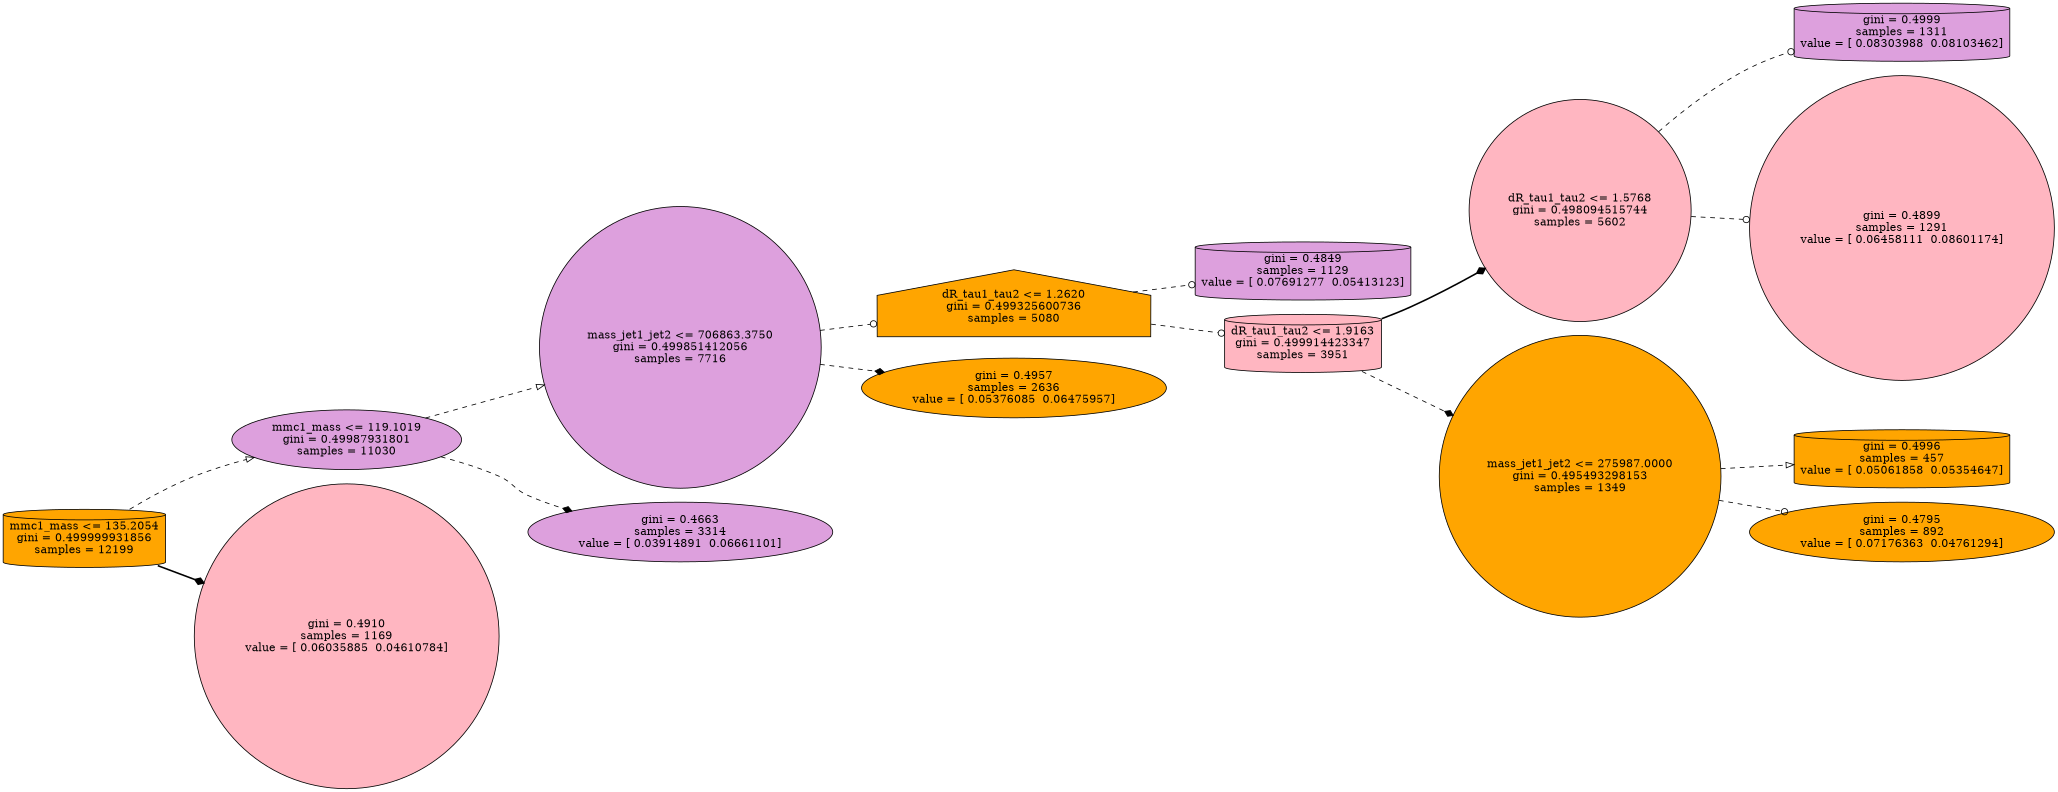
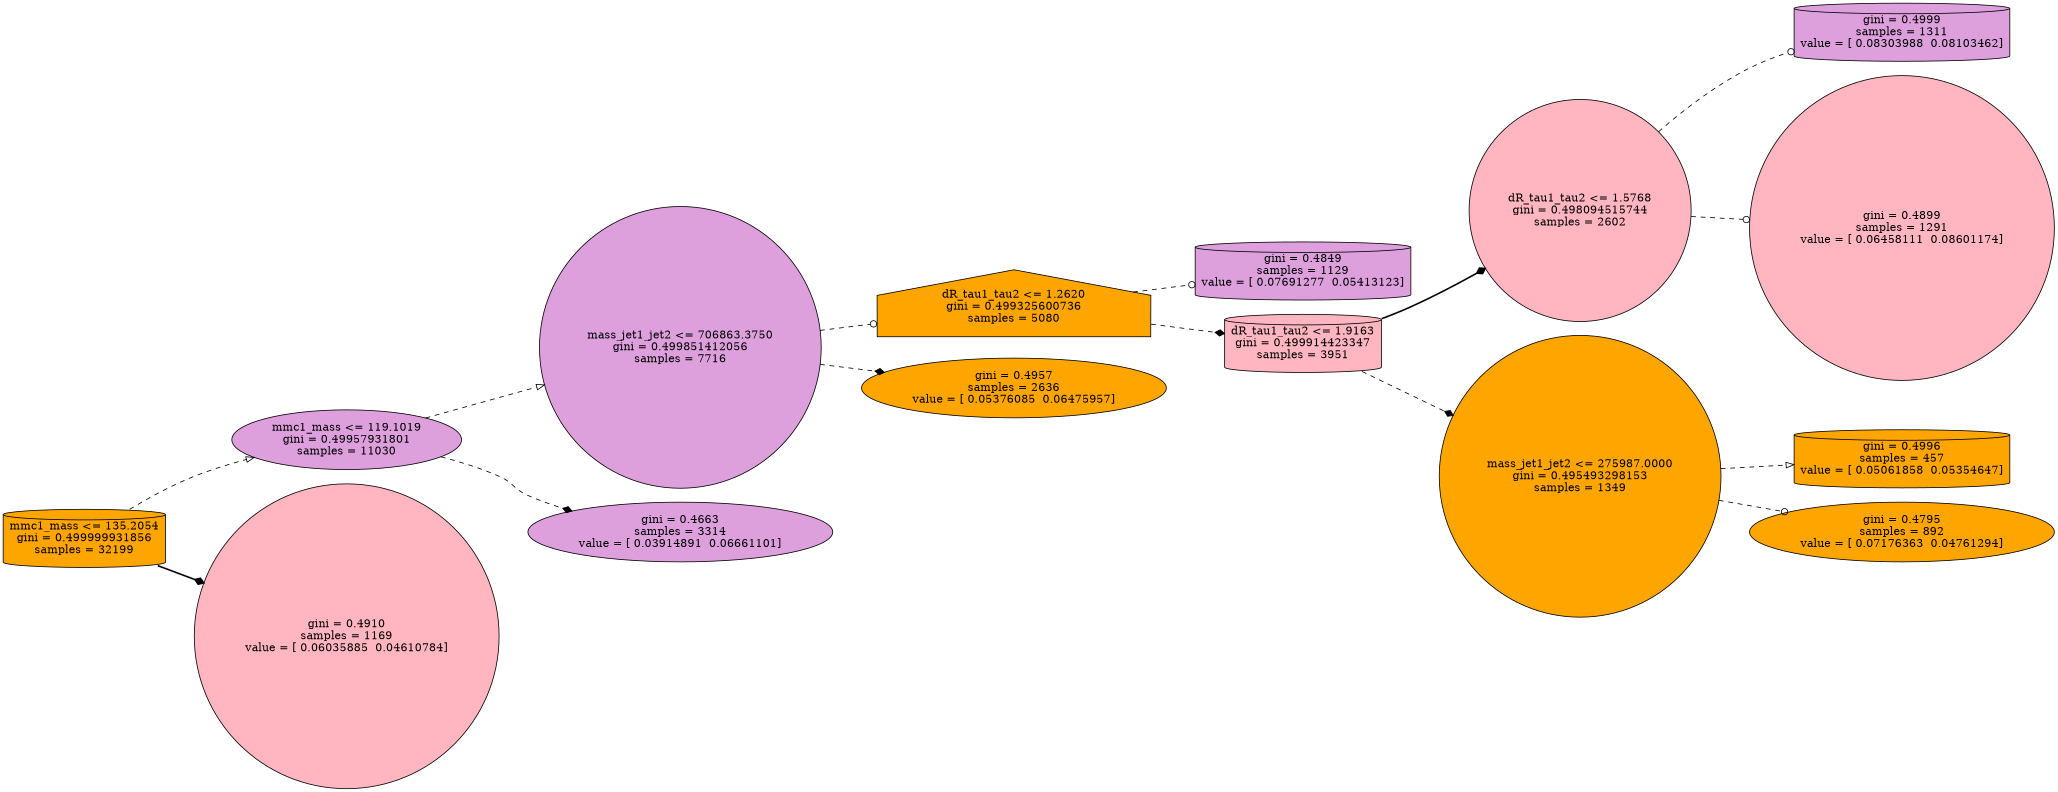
(1580, 210) -> (1580, 210)
(1185, 328) -> (1185, 328)
(347, 440) -> (347, 440)
(84, 538) -> (84, 538)
